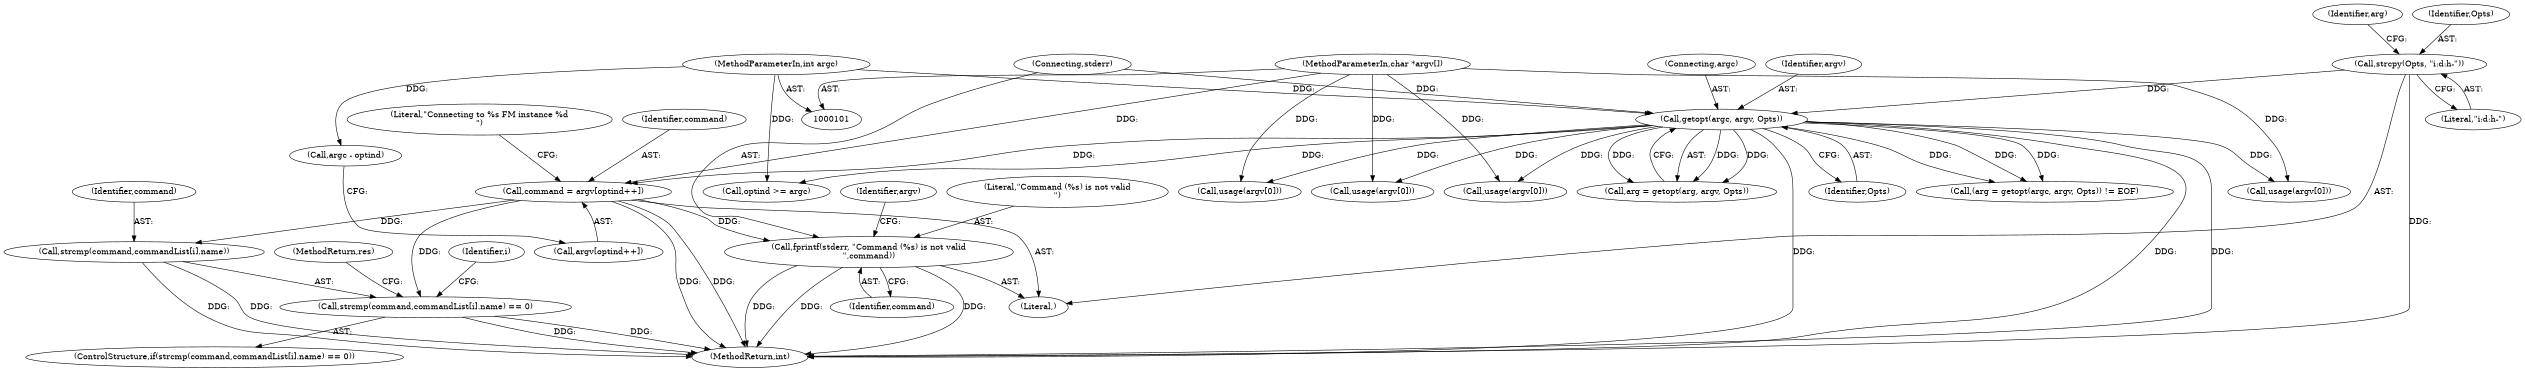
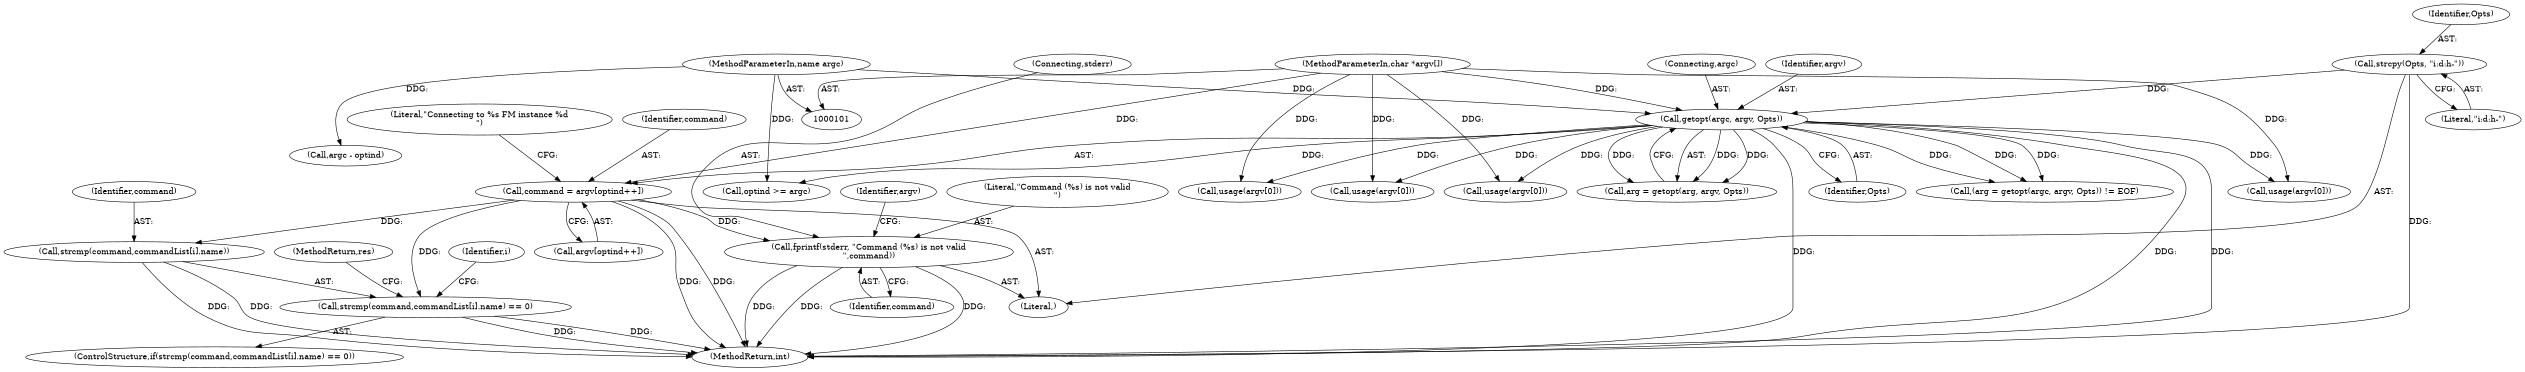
(2358, 14) -> none
(776, 64) -> (776, 64)
(1386, 91) -> (1560, 87)
(1085, 156) -> (1085, 156)
(427, 235) -> (567, 222)
